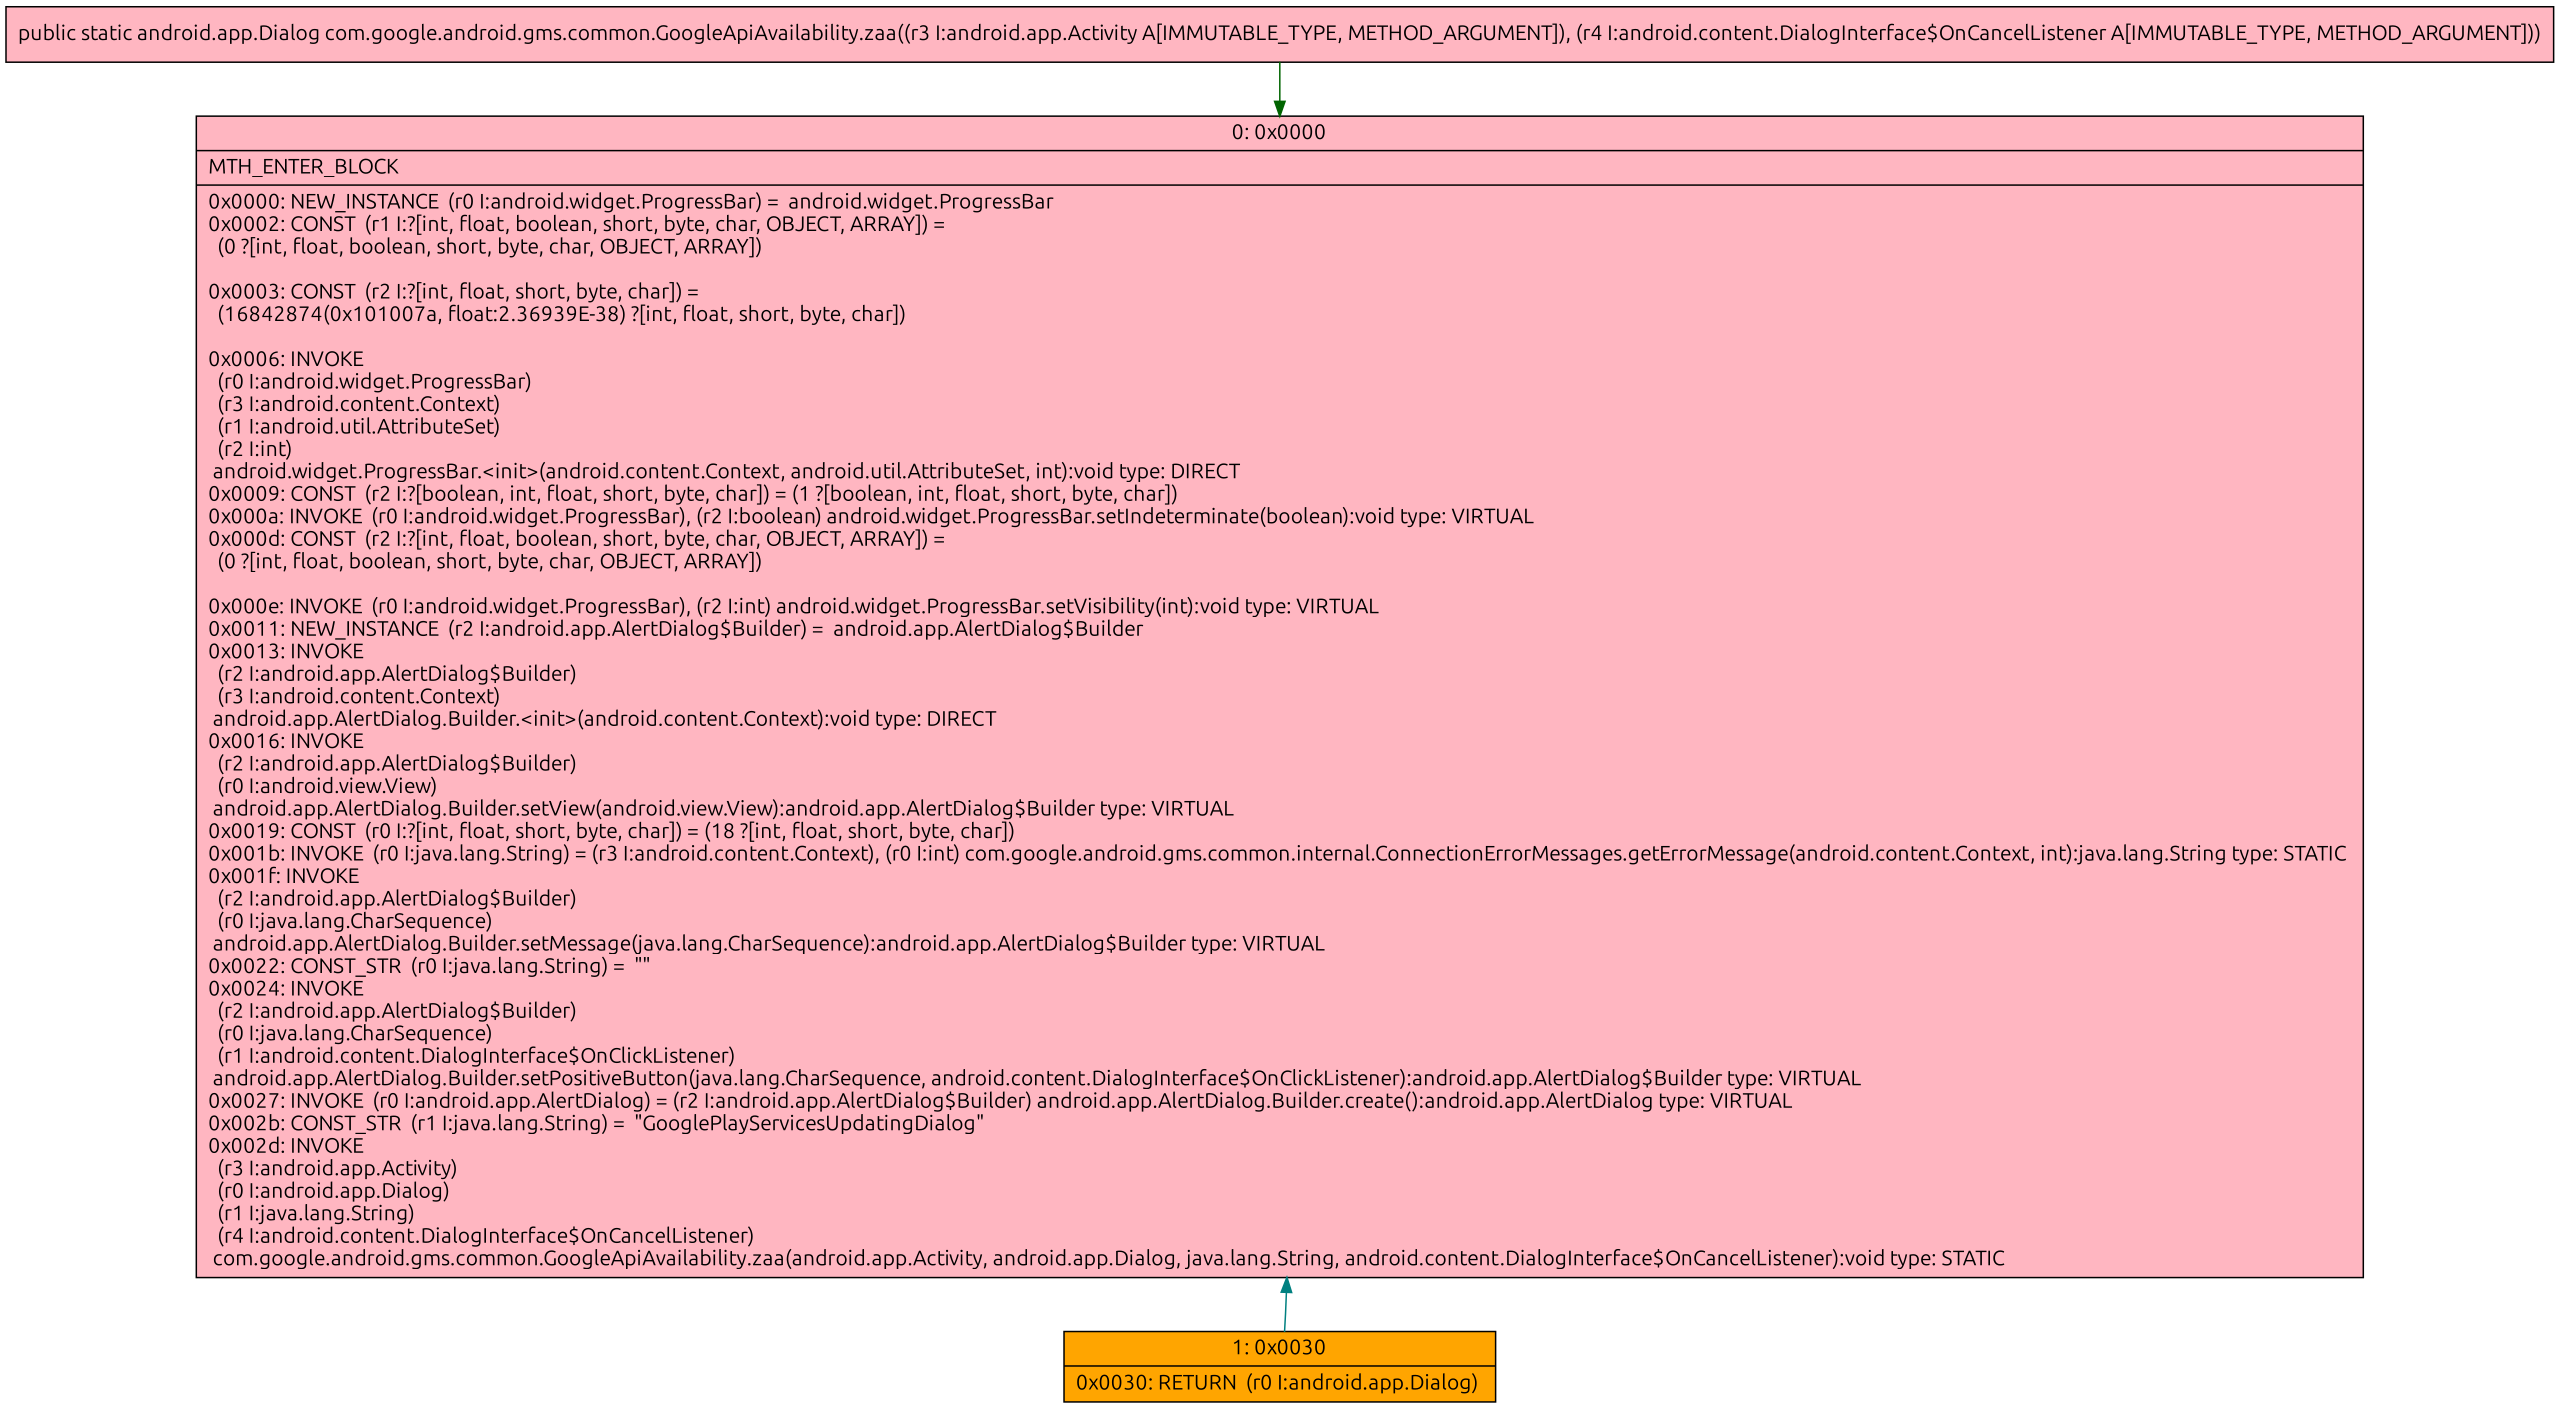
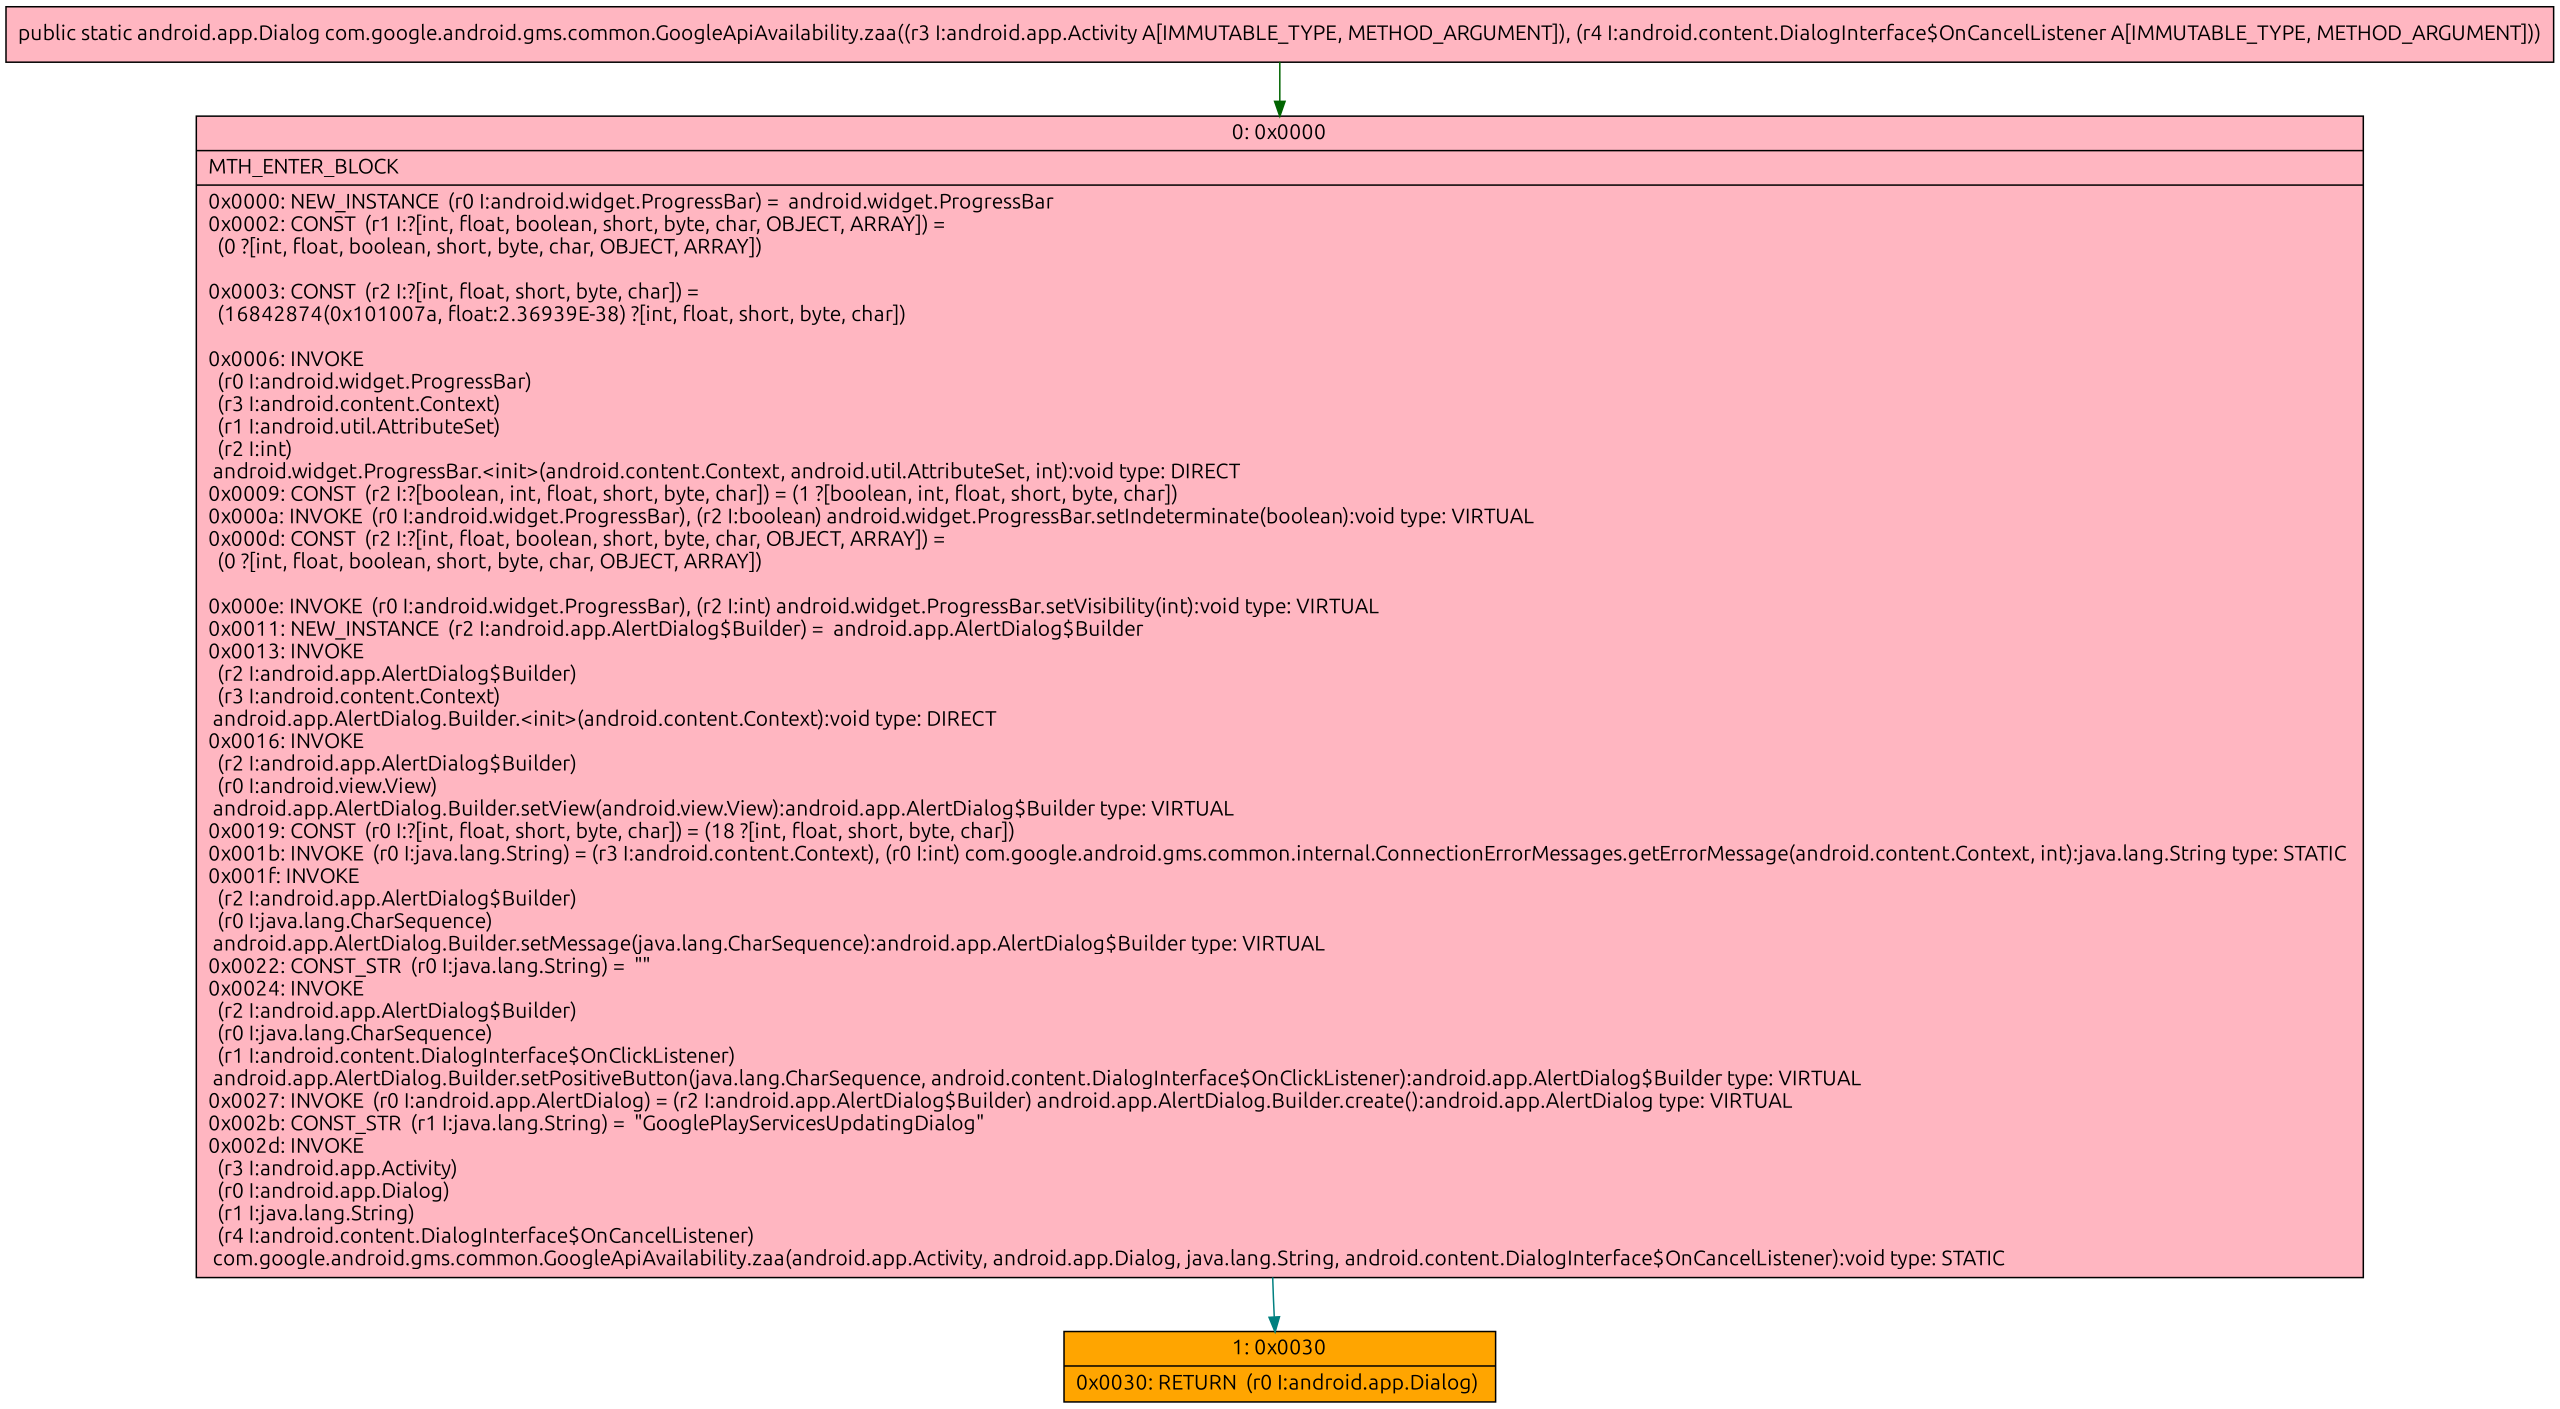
(1286, 1312) -> (1273, 1297)
